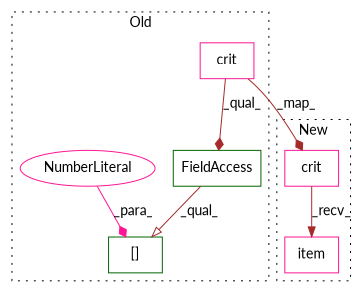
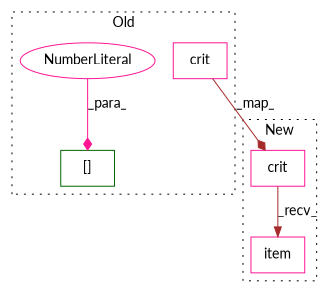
(217, 168) -> none
